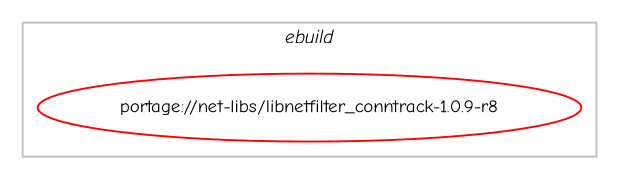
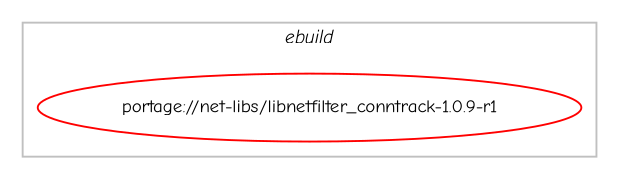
(310, 108) -> (310, 108)
